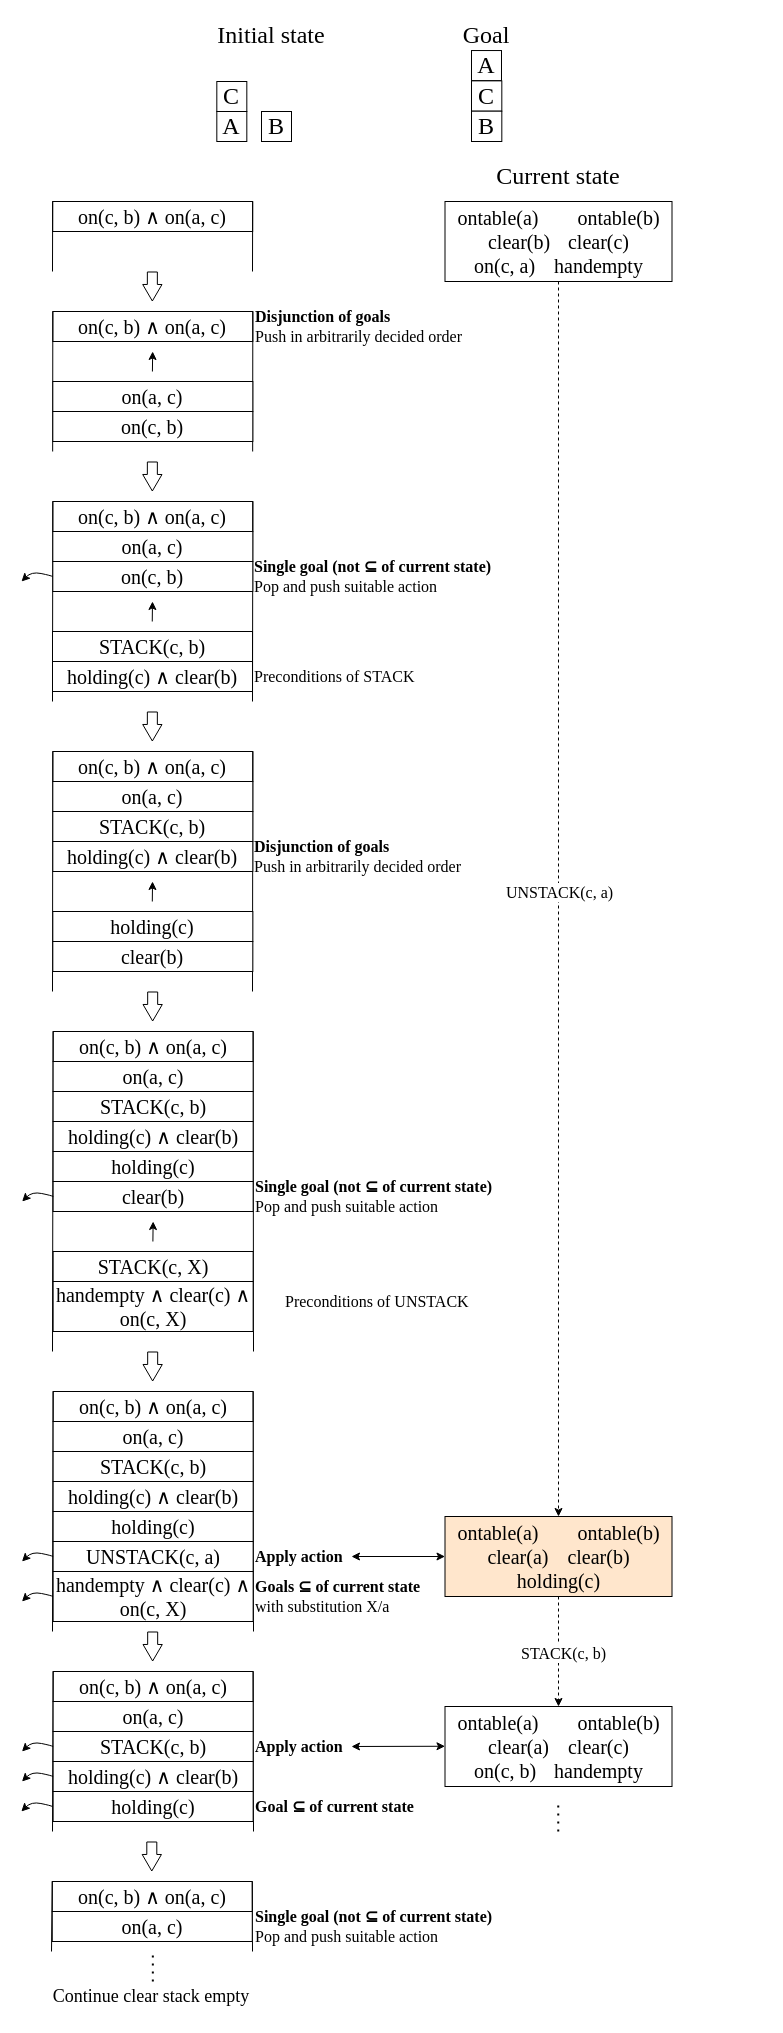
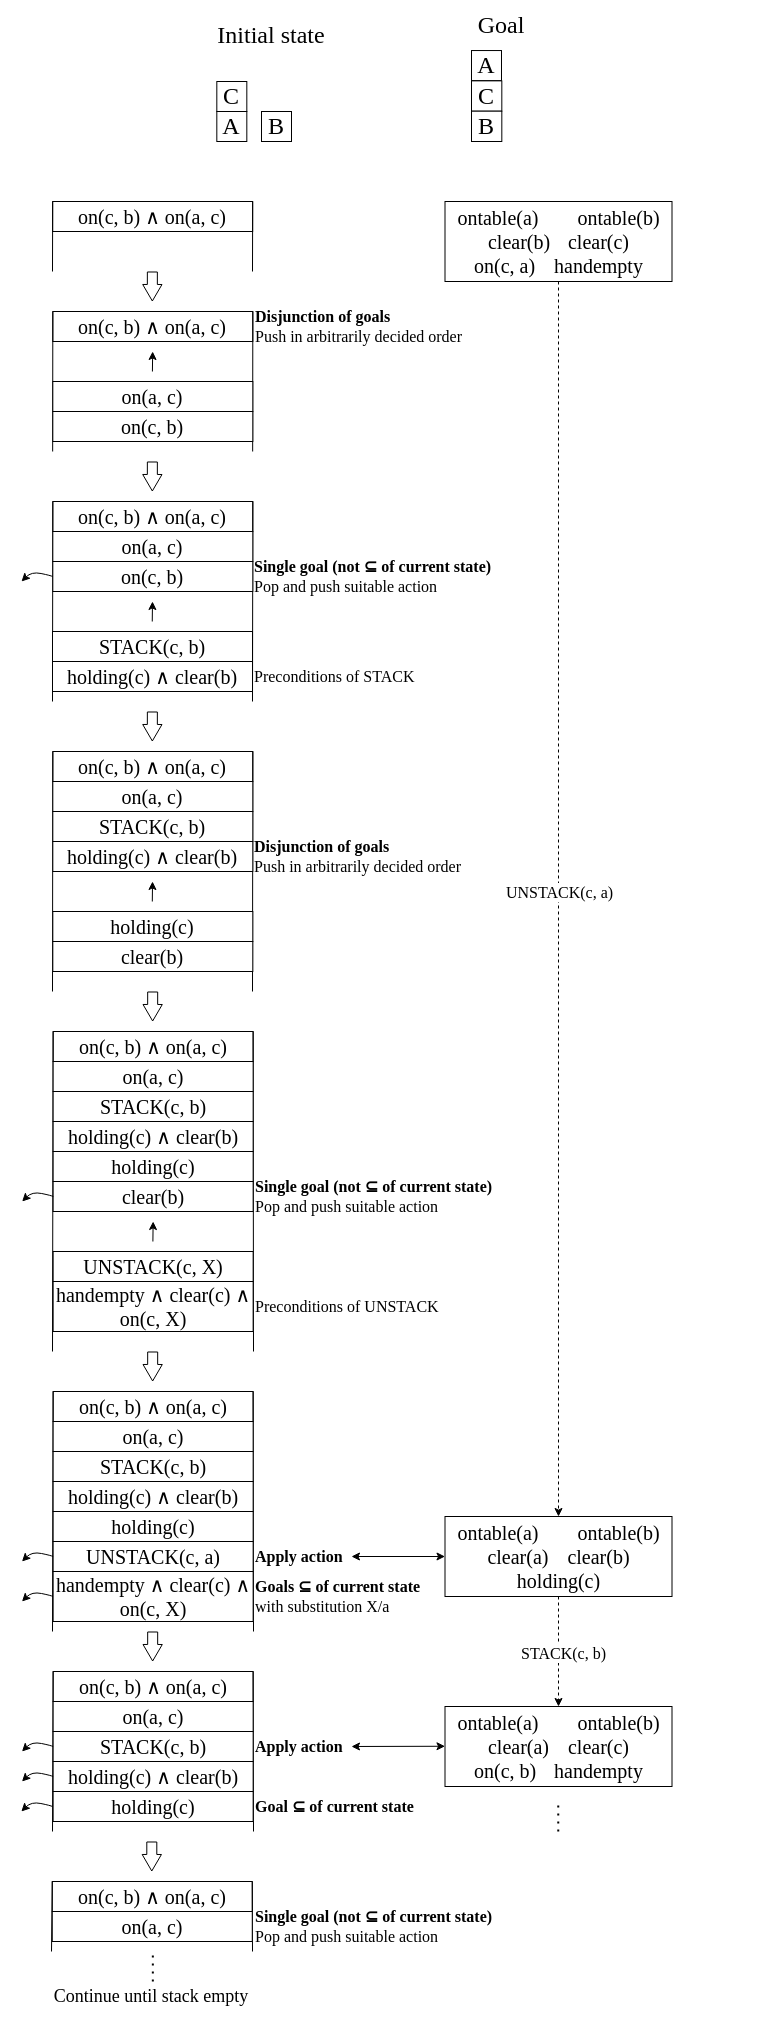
(487, 36) -> (502, 26)
(559, 177) -> none
(154, 1267) -> (154, 1267)
(402, 1302) -> (372, 1307)
(559, 1557) -> (559, 1557)
(152, 1997) -> (152, 1997)
